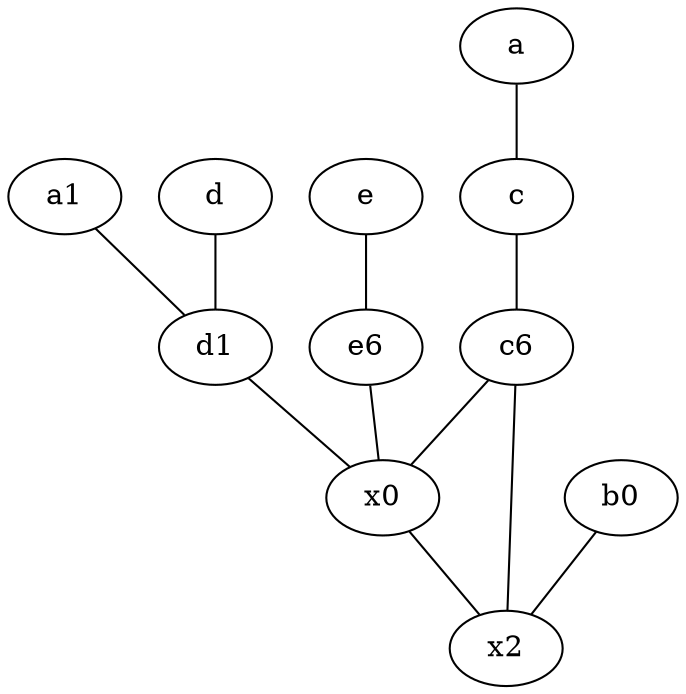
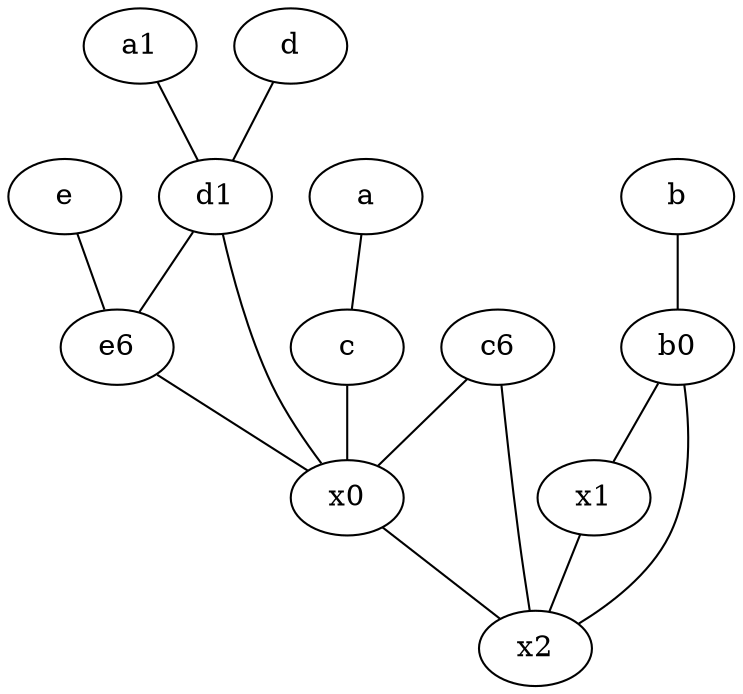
none -> (678, 197)
none -> (166, 272)
(517, 272) -> (347, 423)
none -> (594, 498)
